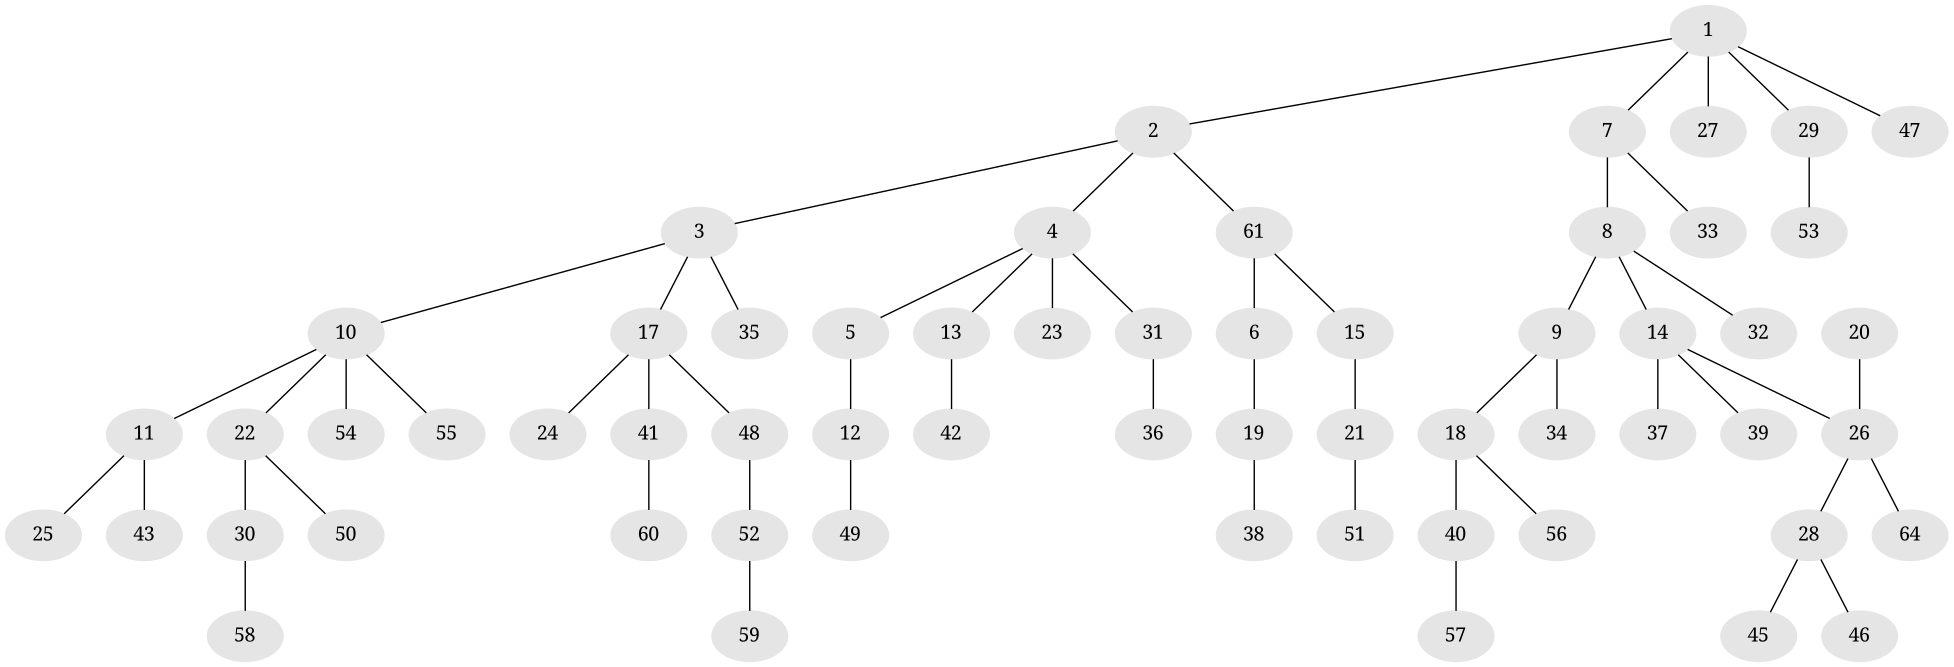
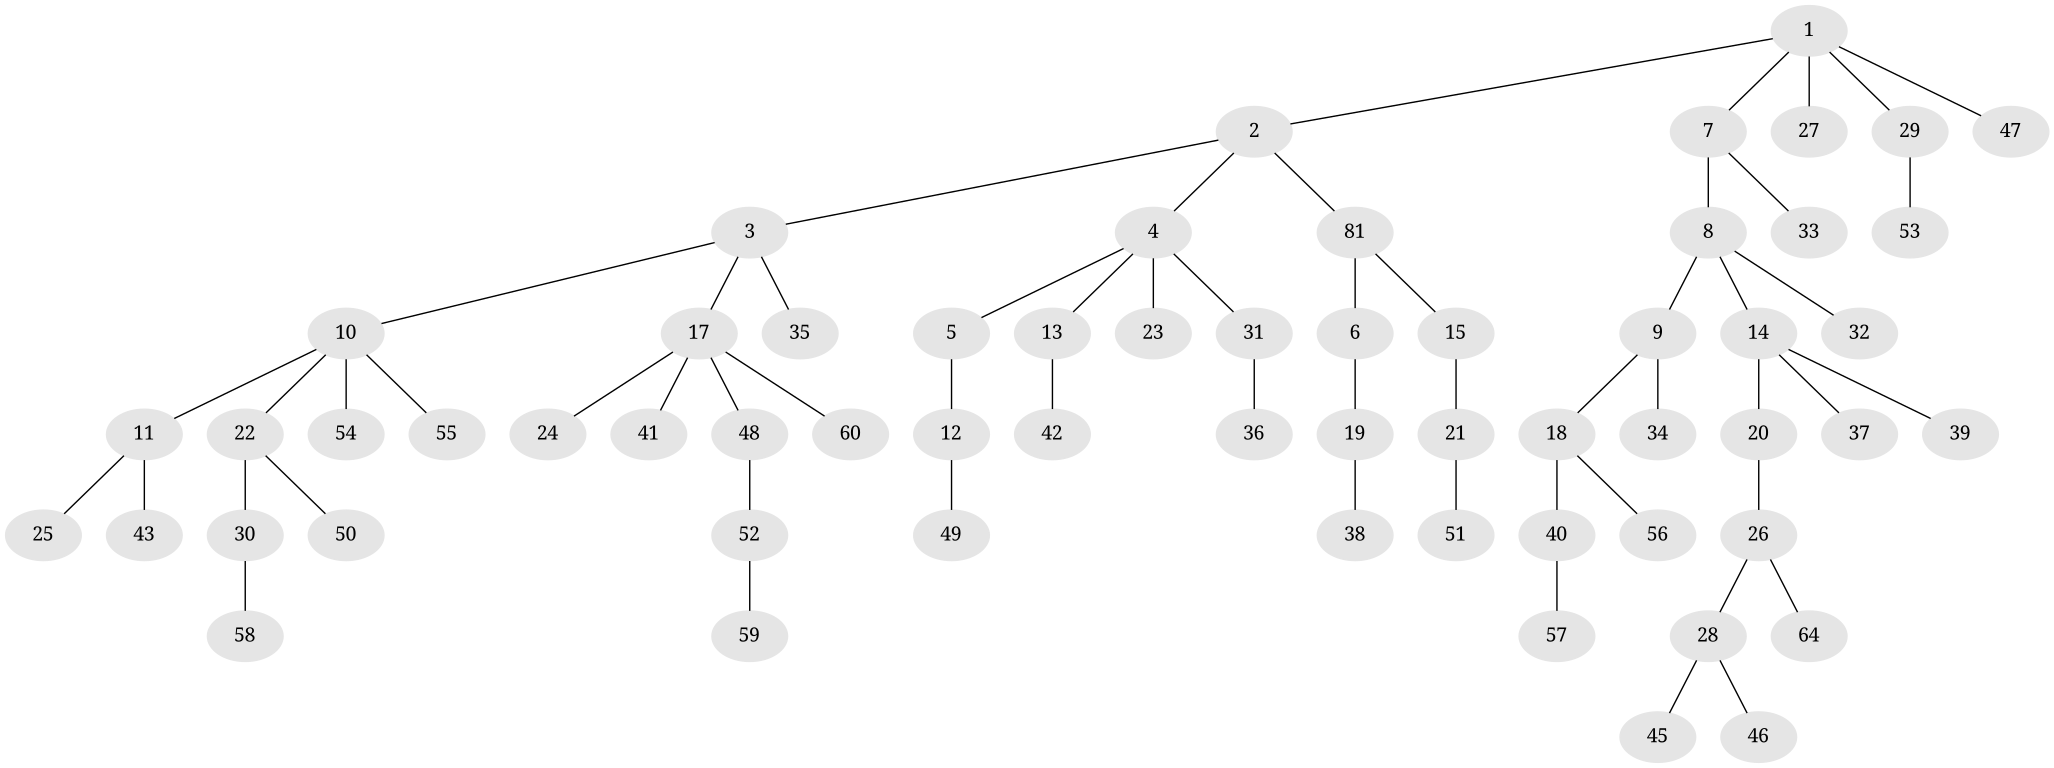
(1254, 233) -> (1355, 233)
(1759, 384) -> (1759, 384)
(649, 485) -> (775, 384)
